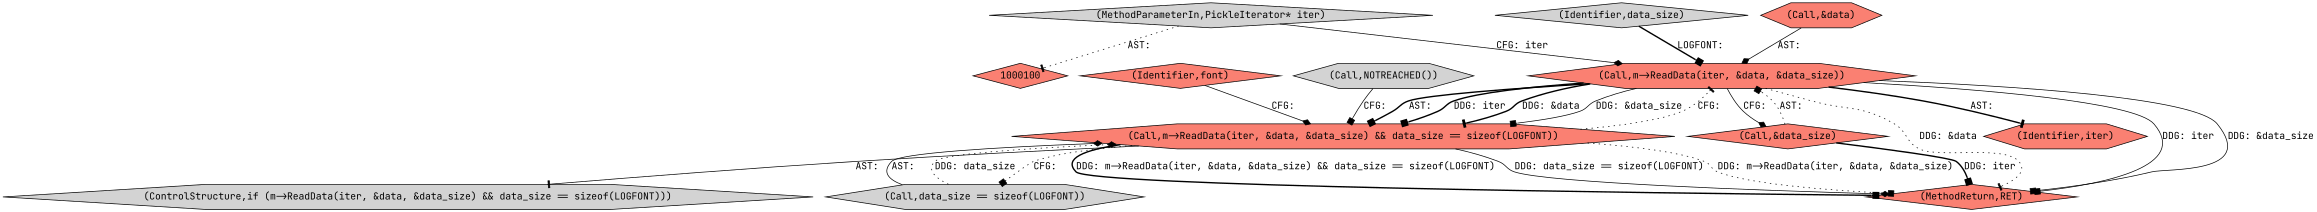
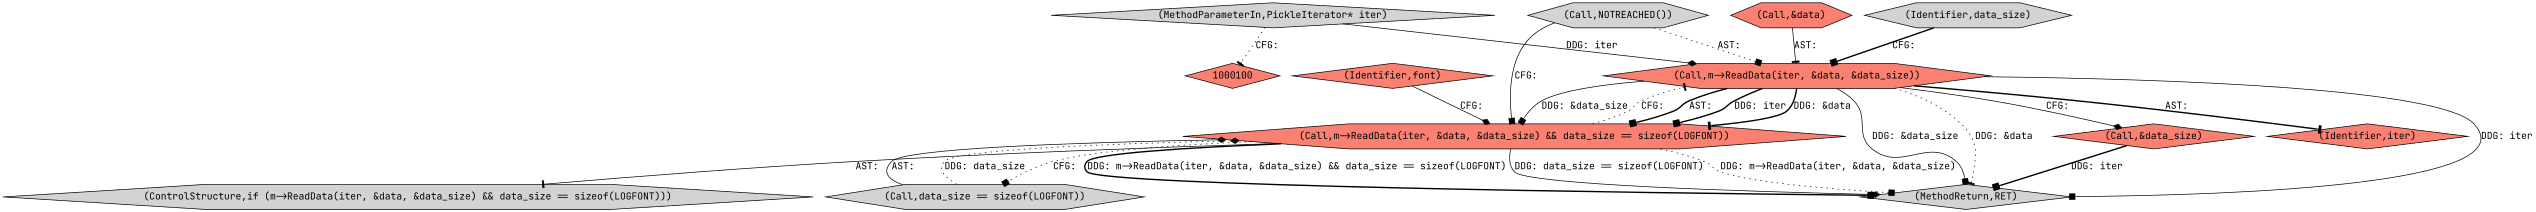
(1622, 15) -> (1968, 15)
(1775, 43) -> (1794, 44)
(1142, 46) -> (1270, 46)
(1522, 46) -> (1592, 46)
(1703, 46) -> (1907, 46)
(1776, 106) -> (1704, 44)
(2066, 136) -> (2368, 136)
(1972, 197) -> (1966, 197)
